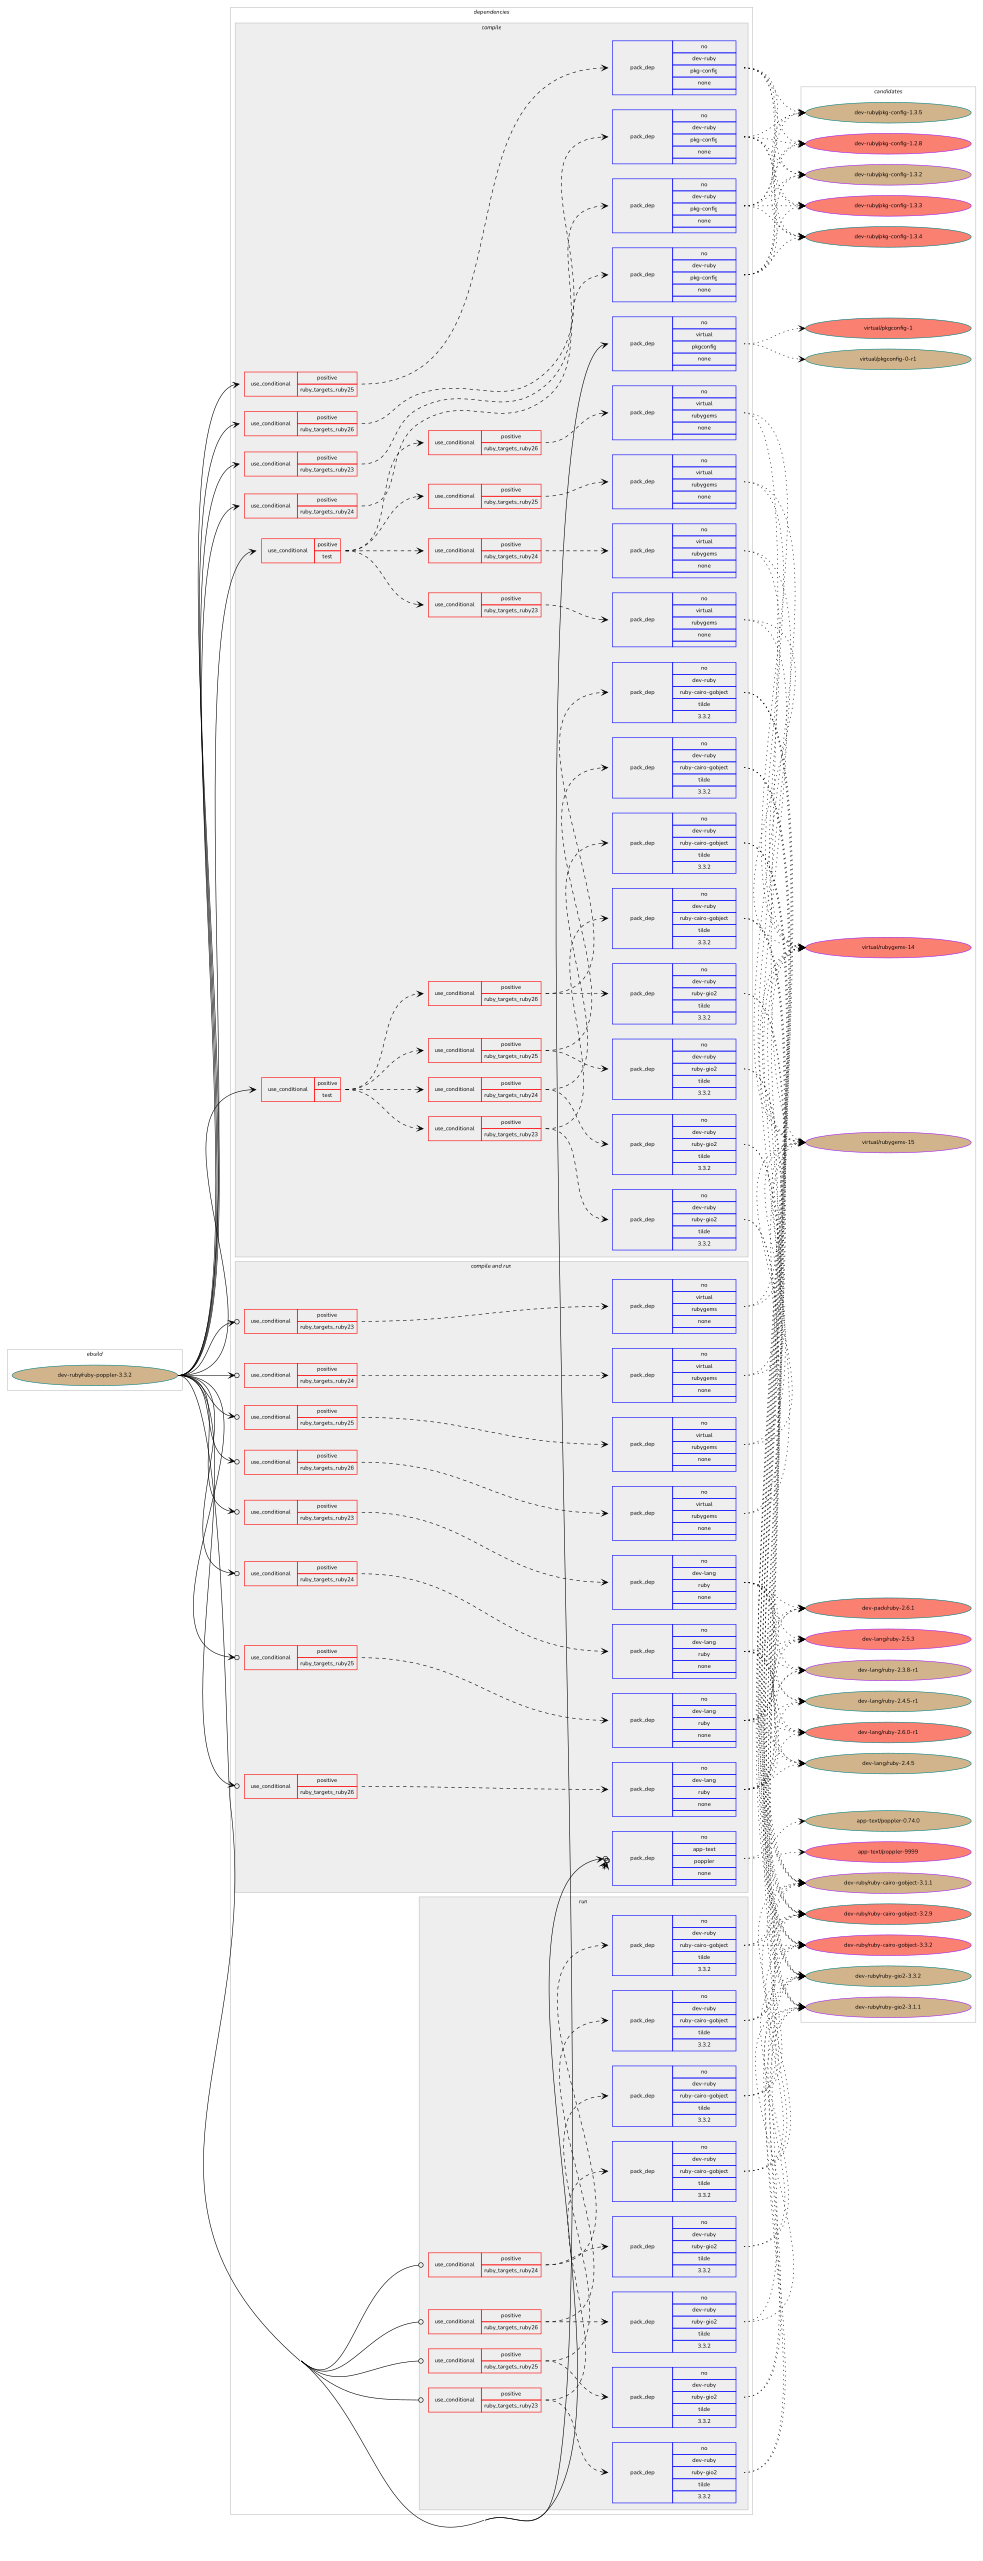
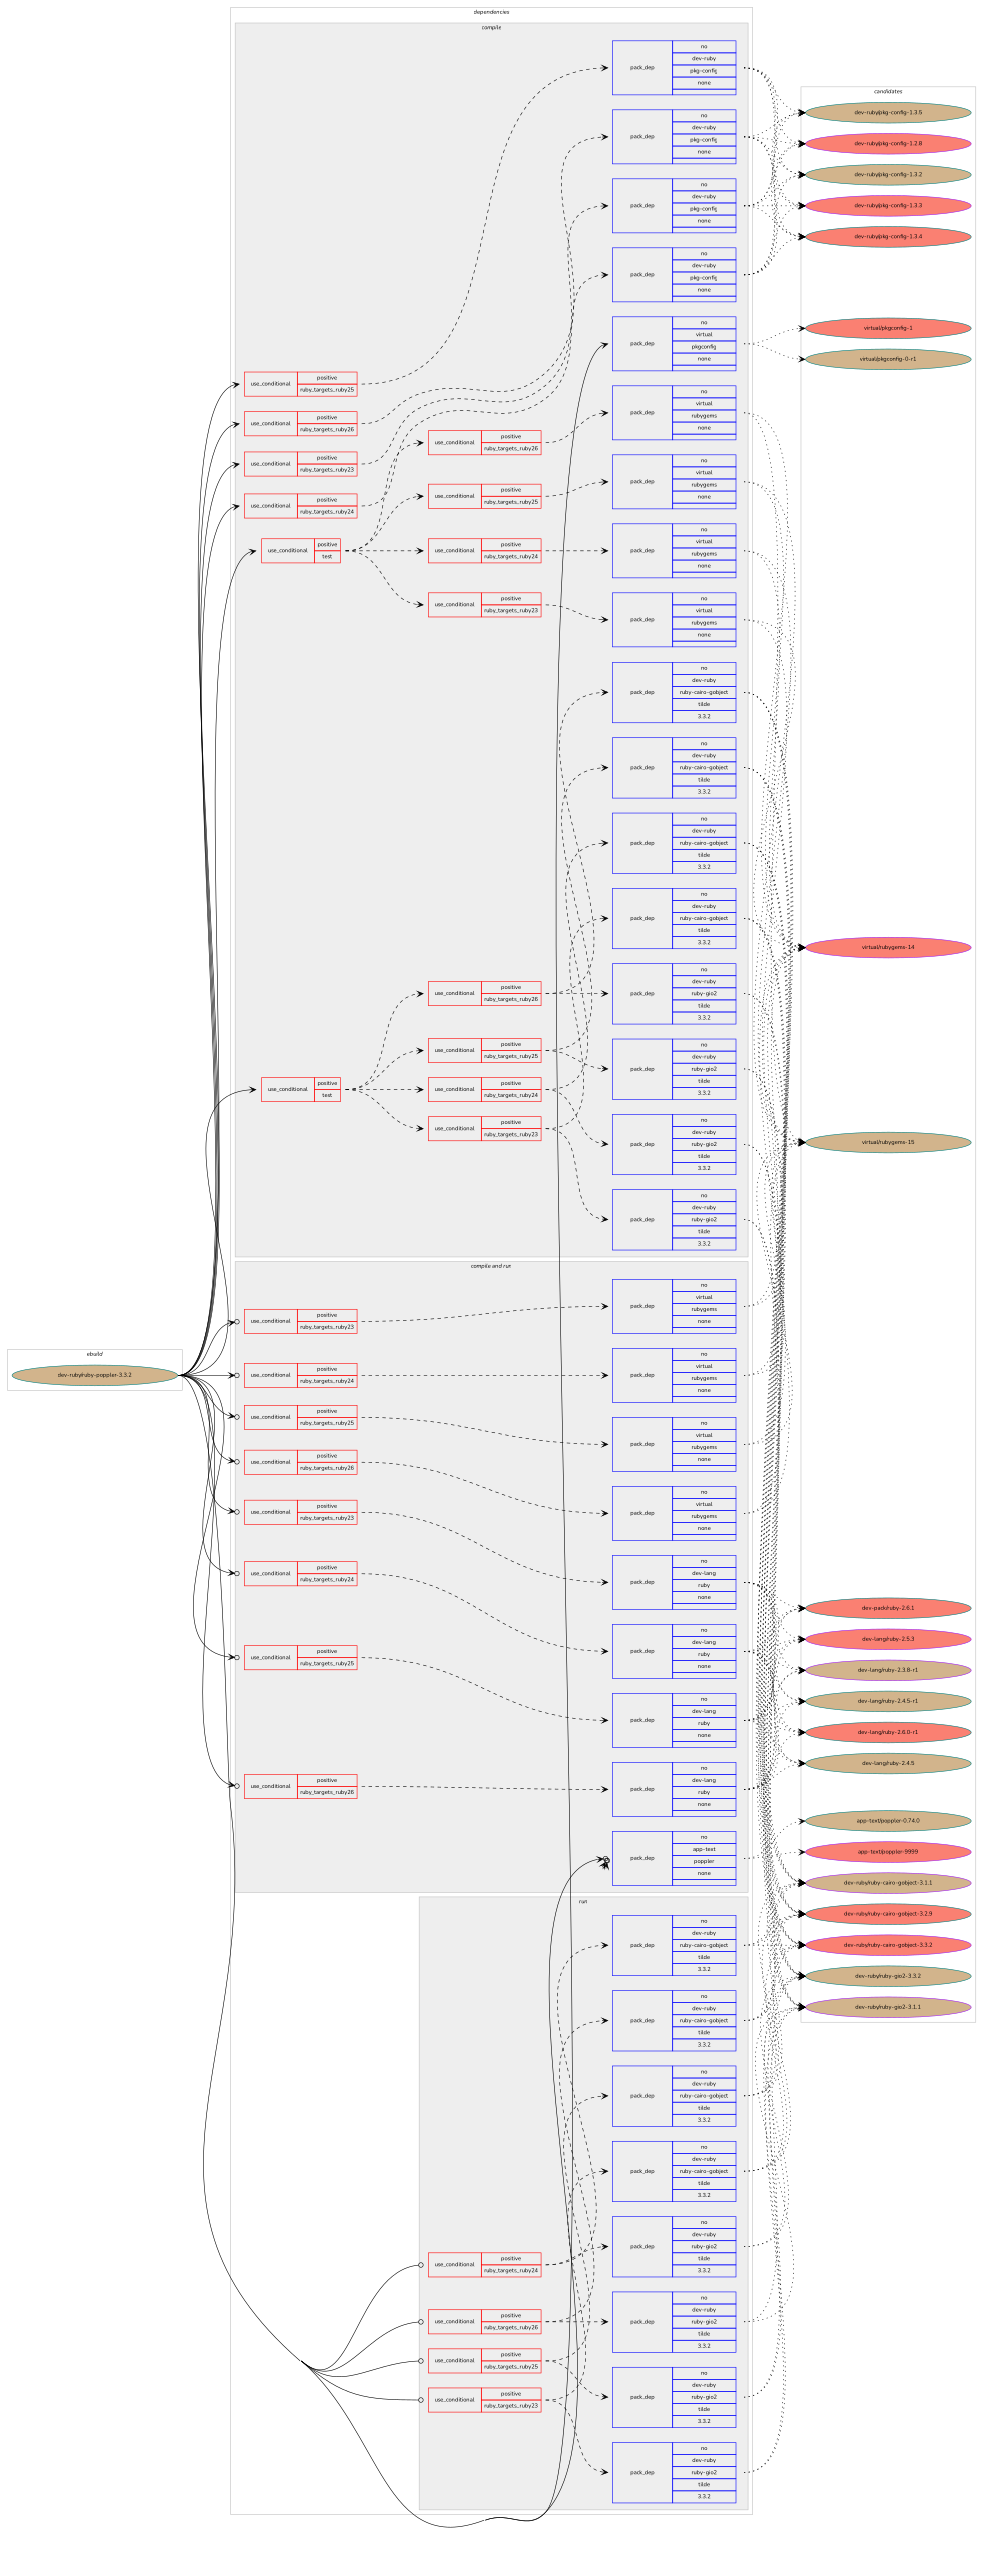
(888, 175) -> (888, 175)
(888, 1143) -> (888, 1143)
